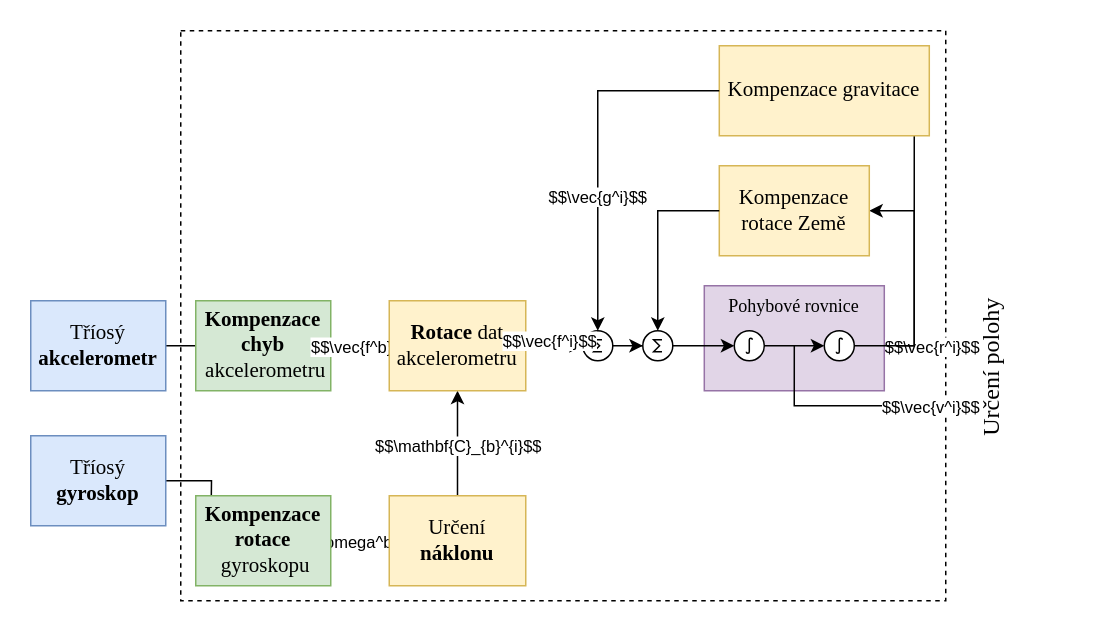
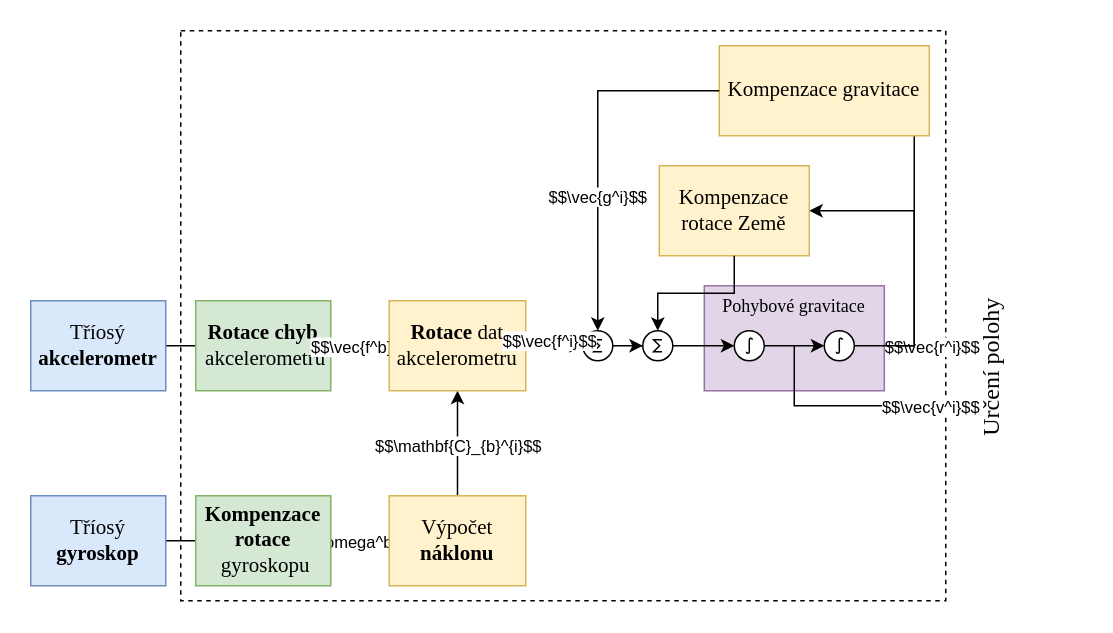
(794, 211) -> (734, 211)
(794, 307) -> (794, 307)
(263, 346) -> (263, 346)
(98, 481) -> (98, 541)
(458, 541) -> (458, 541)
